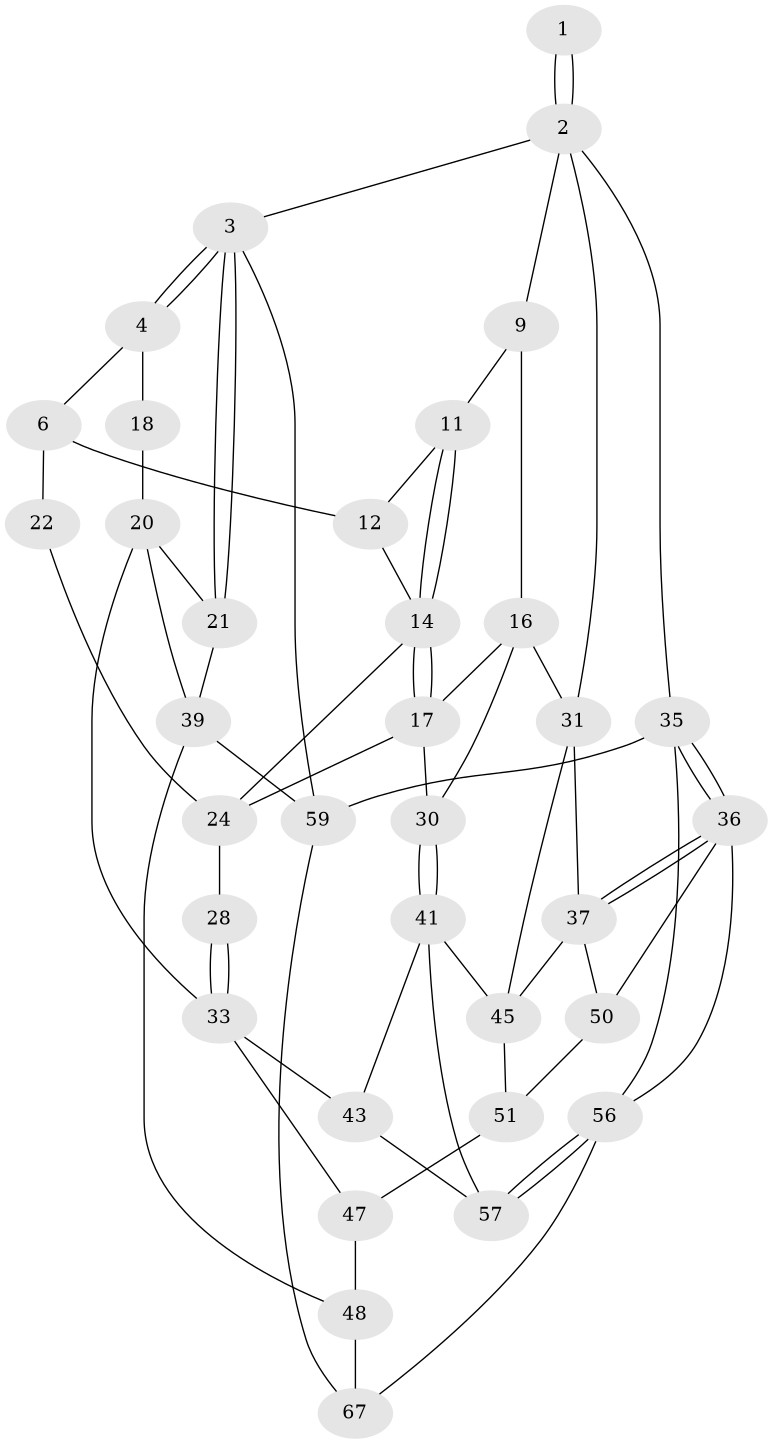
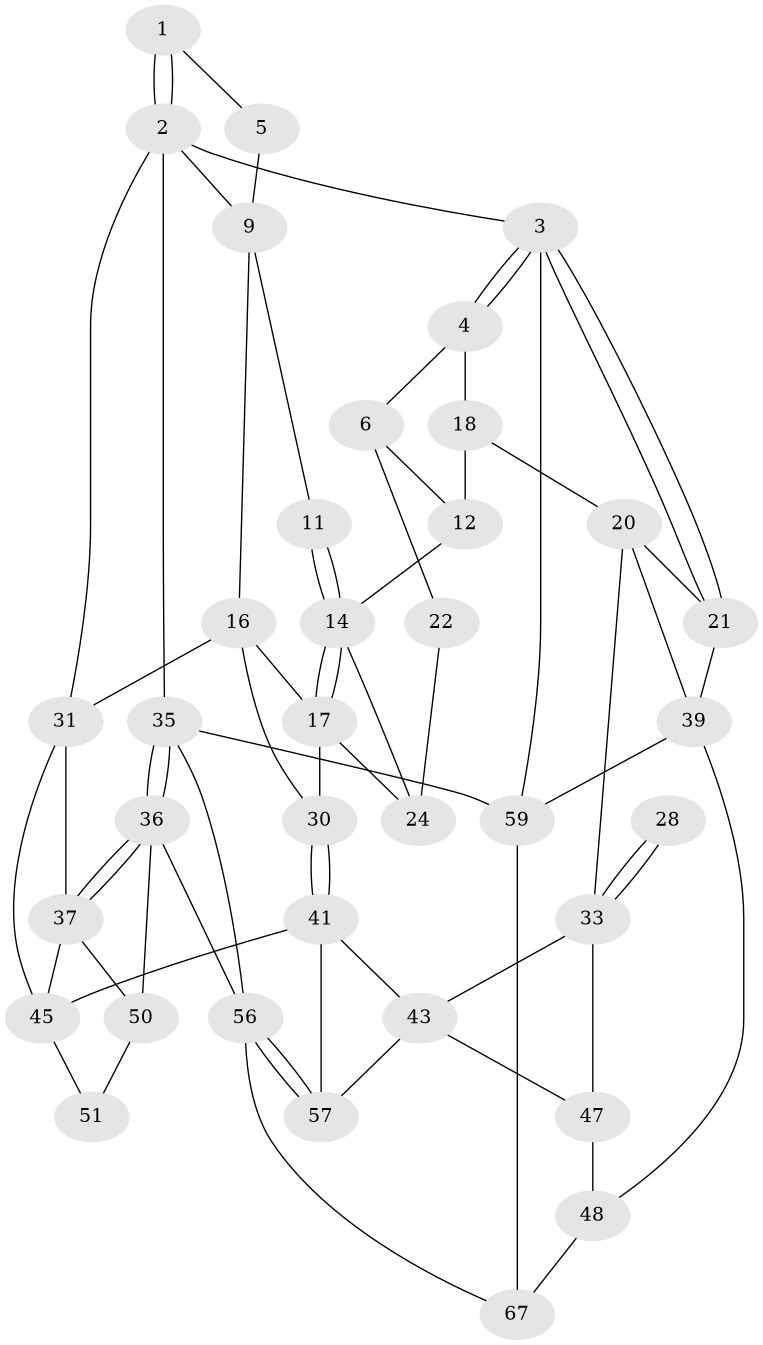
none -> (262, 129)
(412, 475) -> (465, 475)
(220, 870) -> none
(436, 1163) -> (506, 1068)
